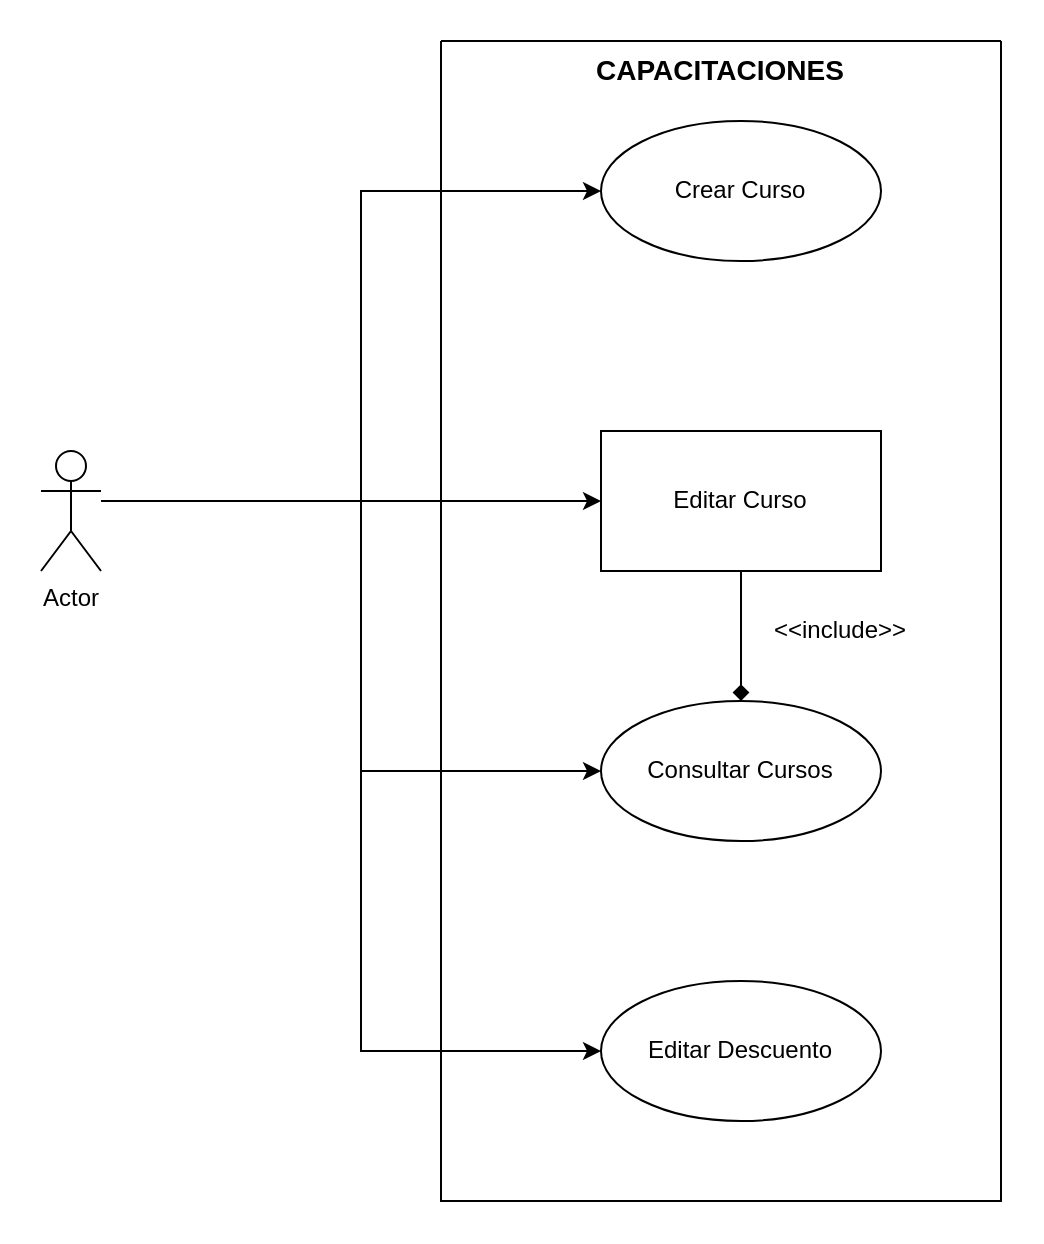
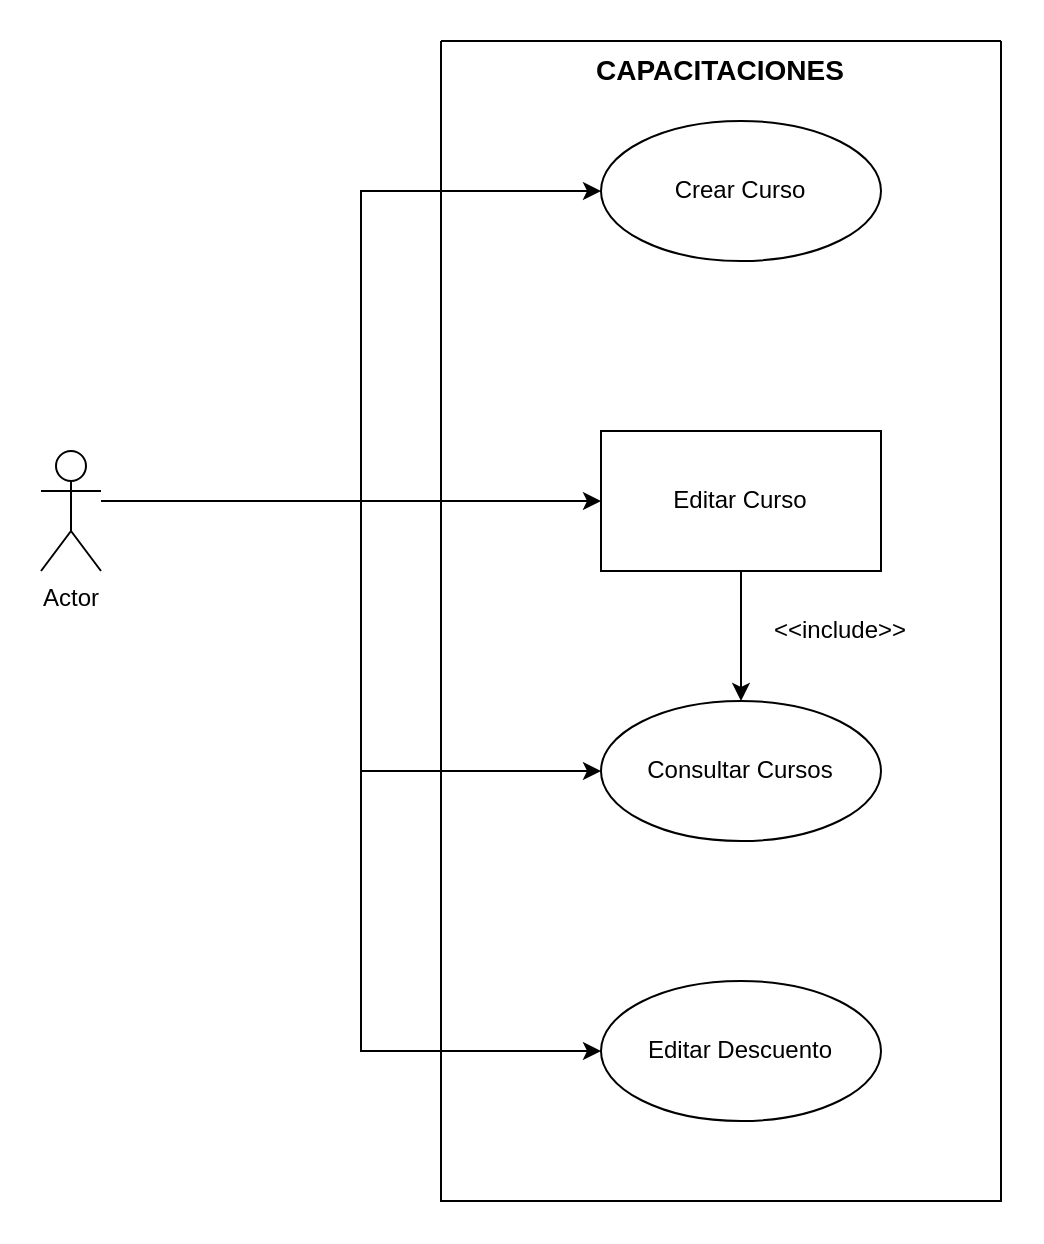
(741, 685) -> (741, 686)
